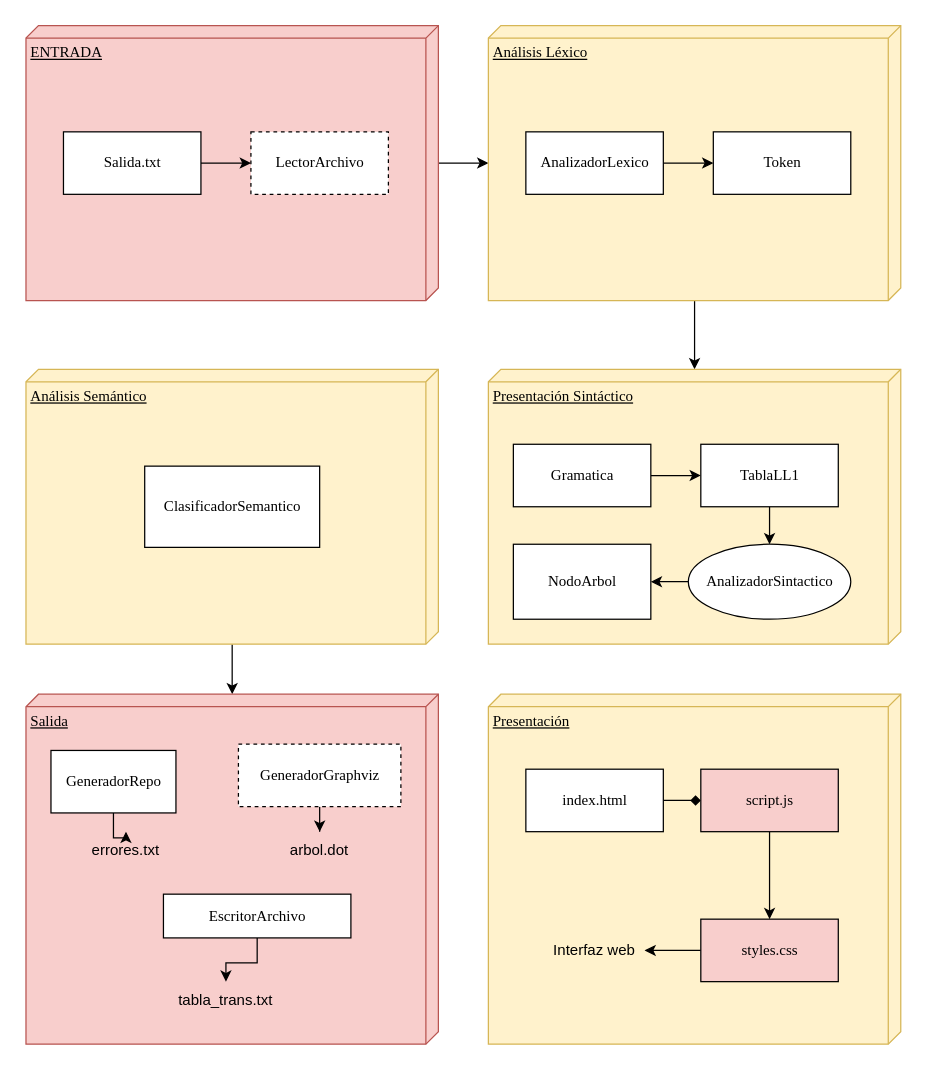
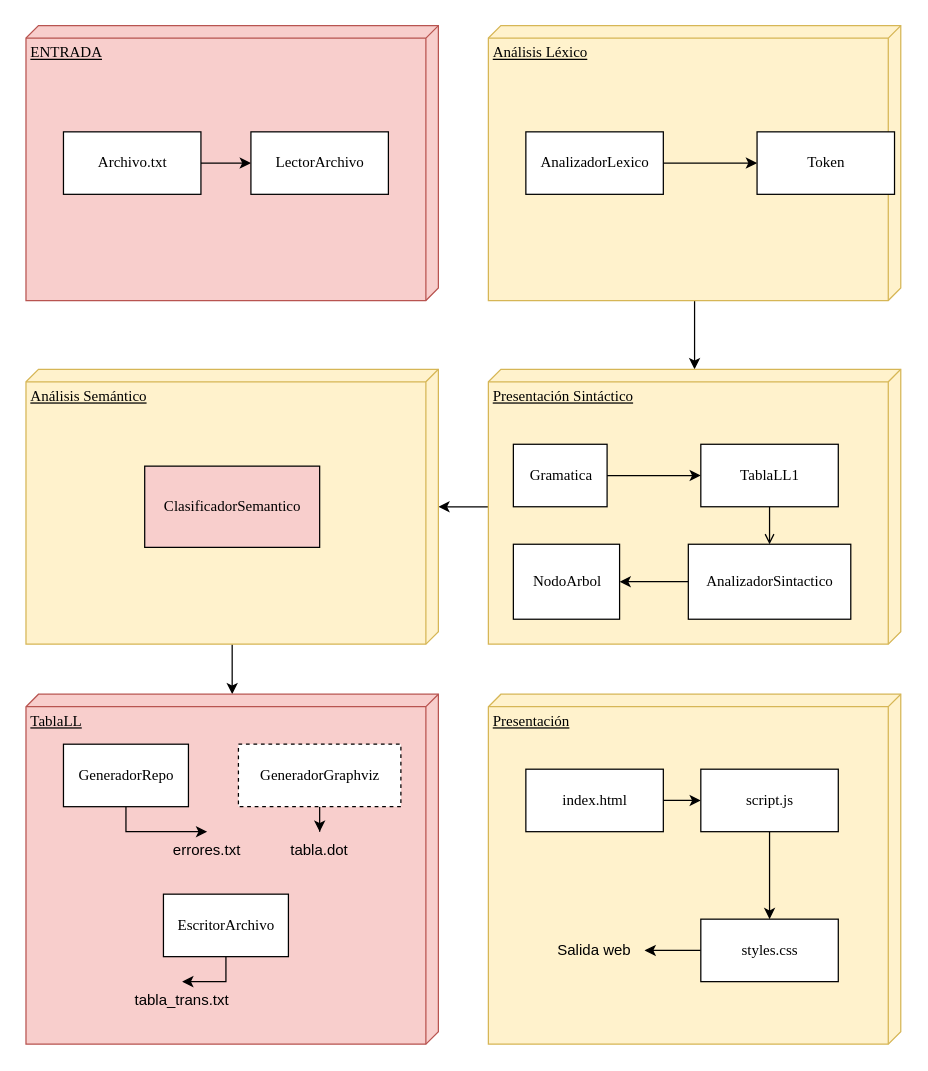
(133, 163) -> (133, 163)
(319, 163) -> (319, 163)
(459, 163) -> none
(782, 163) -> (826, 163)
(582, 476) -> (560, 476)
(232, 507) -> (232, 507)
none -> (467, 507)
(769, 534) -> (769, 537)
(582, 582) -> (566, 582)
(769, 582) -> (769, 582)
(52, 722) -> (58, 722)
(113, 782) -> (126, 776)
(690, 801) -> (691, 801)
(769, 801) -> (769, 801)
(126, 851) -> (207, 851)
(319, 851) -> (319, 851)
(257, 916) -> (226, 926)
(594, 951) -> (594, 951)
(769, 951) -> (769, 951)
(226, 1001) -> (182, 1001)
